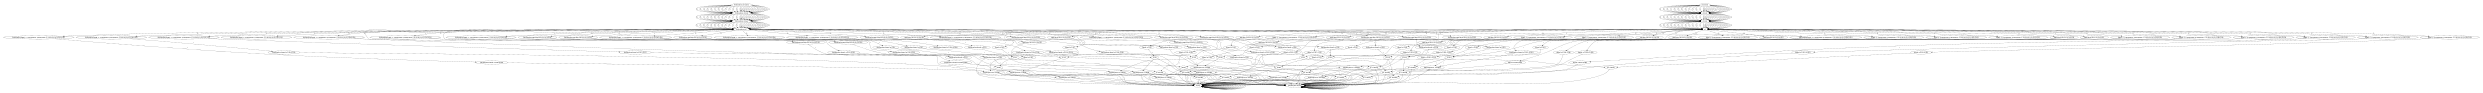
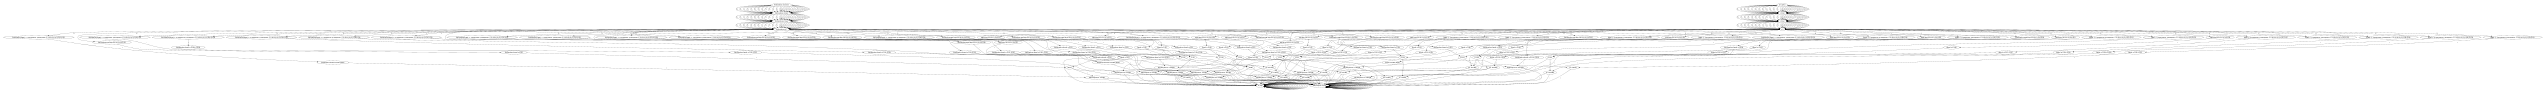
none -> (1036, 52)
